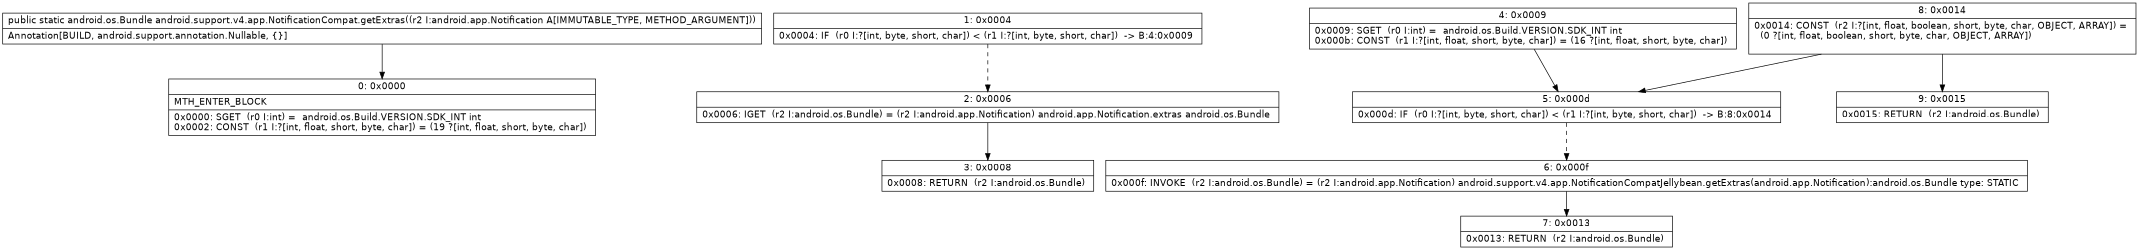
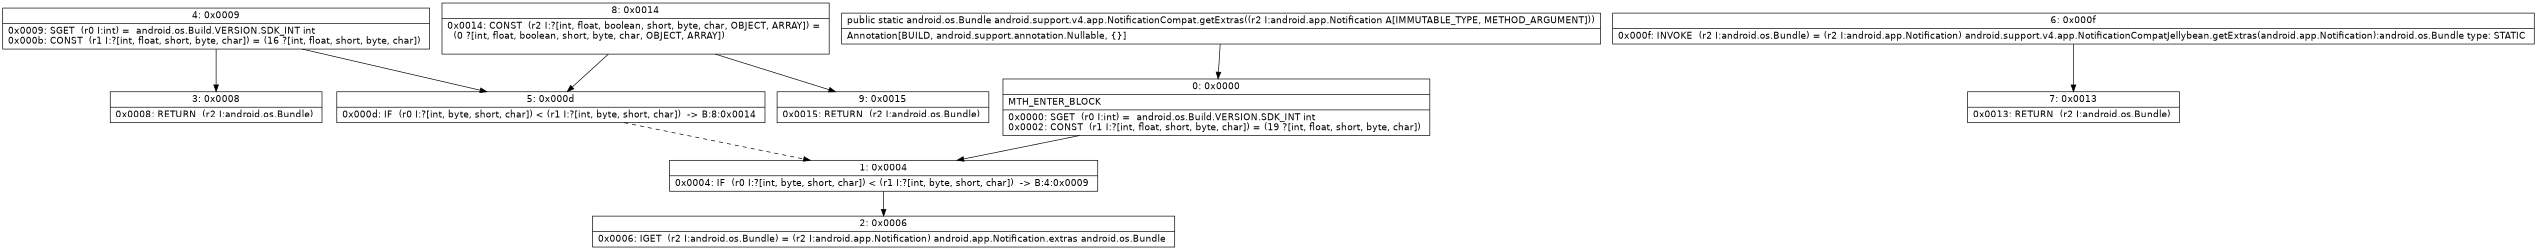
(988, 64) -> (884, 200)
(988, 138) -> (216, 67)
(1567, 138) -> (714, 141)
none -> (1022, 147)
